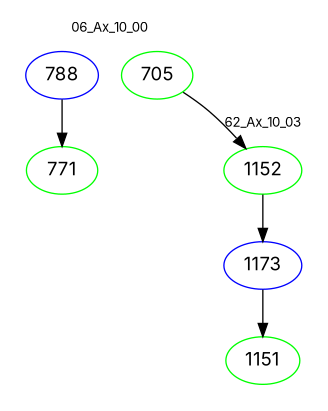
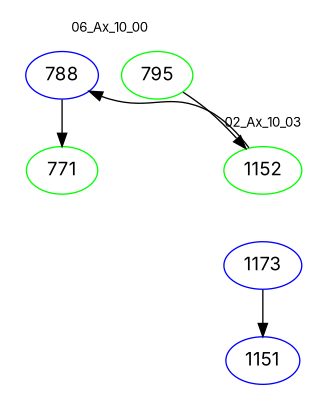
(157, 75) -> (157, 75)
(263, 123) -> (263, 123)
(263, 211) -> (183, 102)
(263, 361) -> (263, 361)
